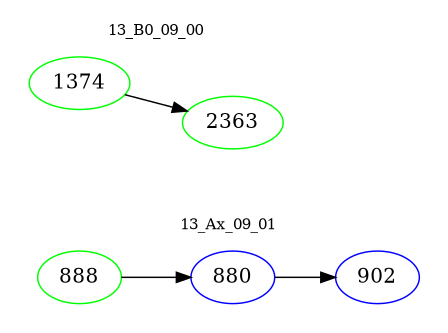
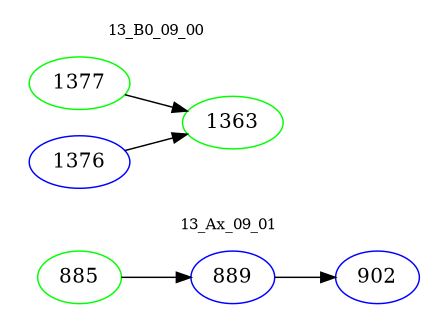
(80, 83) -> (80, 83)
(233, 123) -> (233, 123)
none -> (80, 162)
(80, 277) -> (80, 277)
(233, 277) -> (233, 277)
